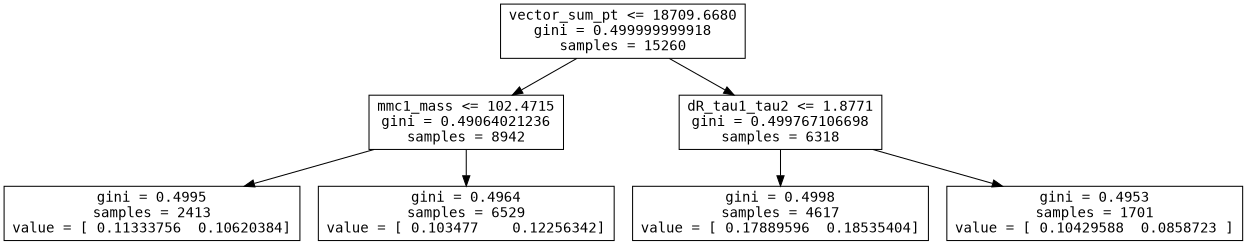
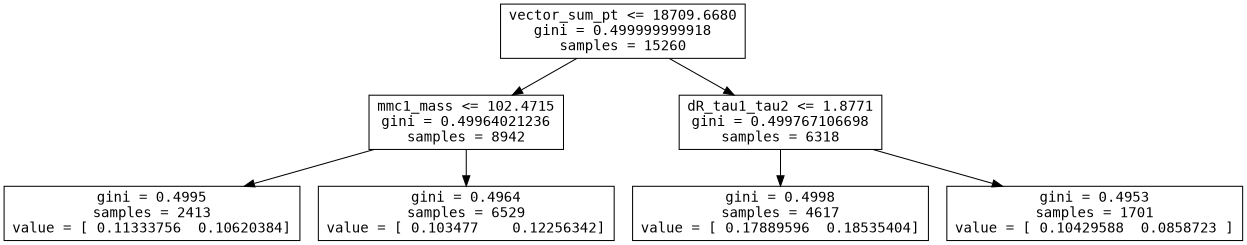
(466, 122) -> (466, 122)
